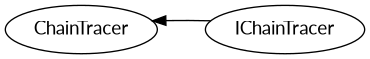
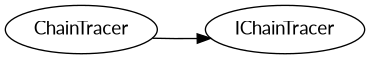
(188, 20) -> (175, 39)
